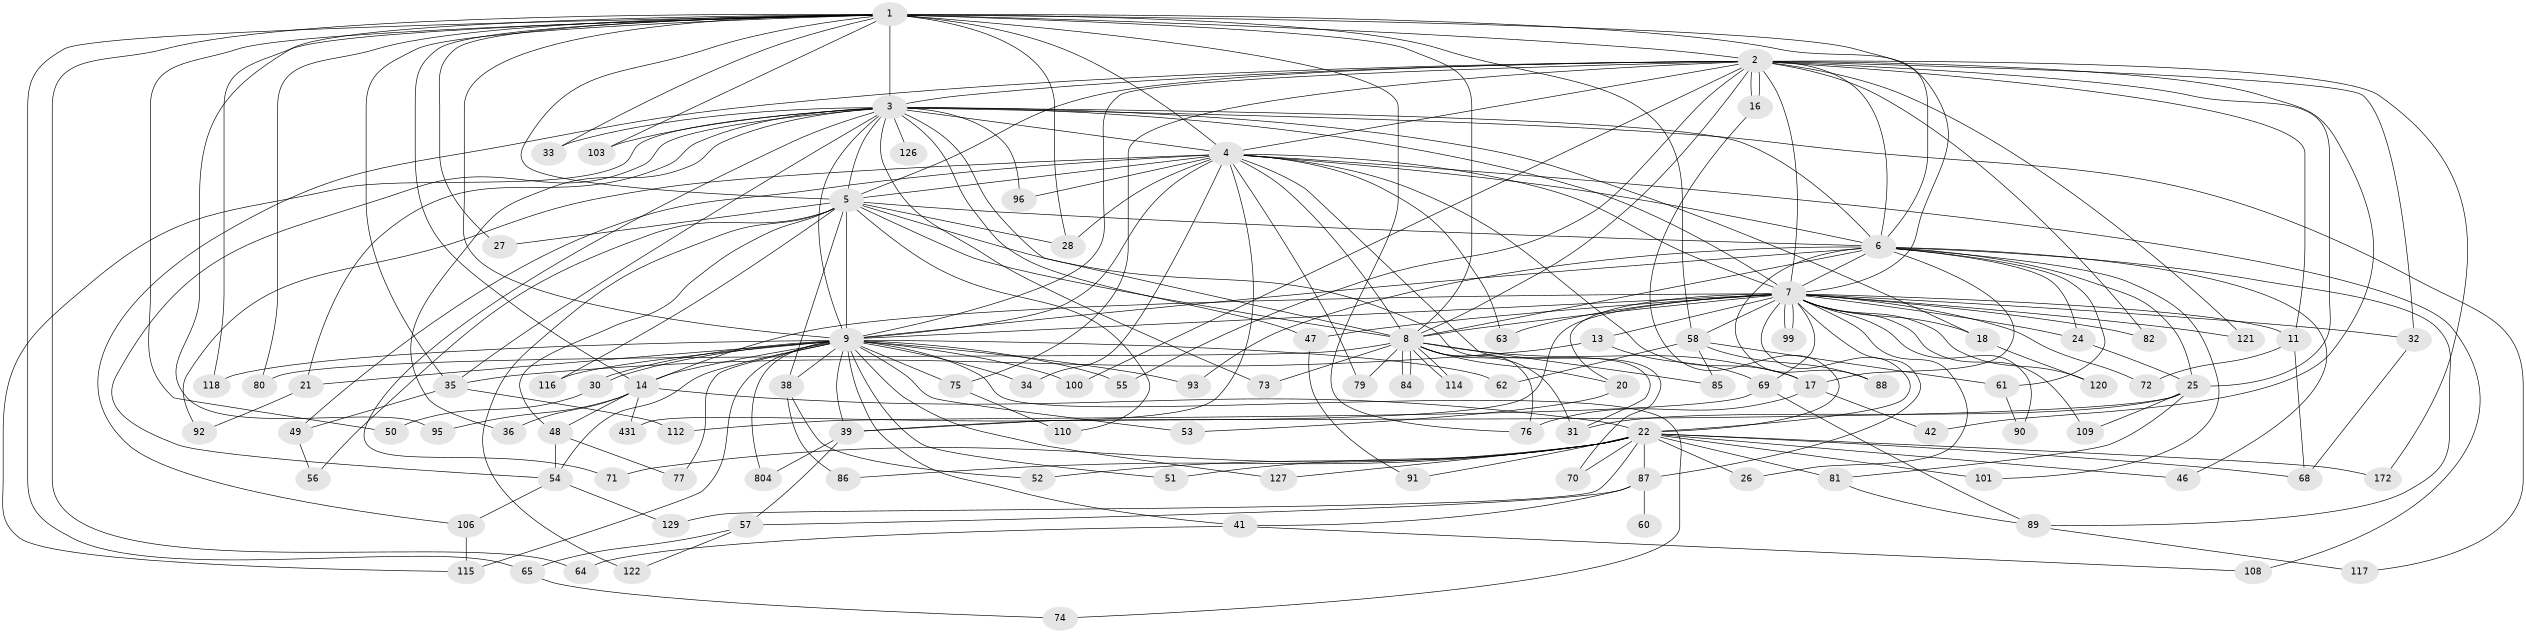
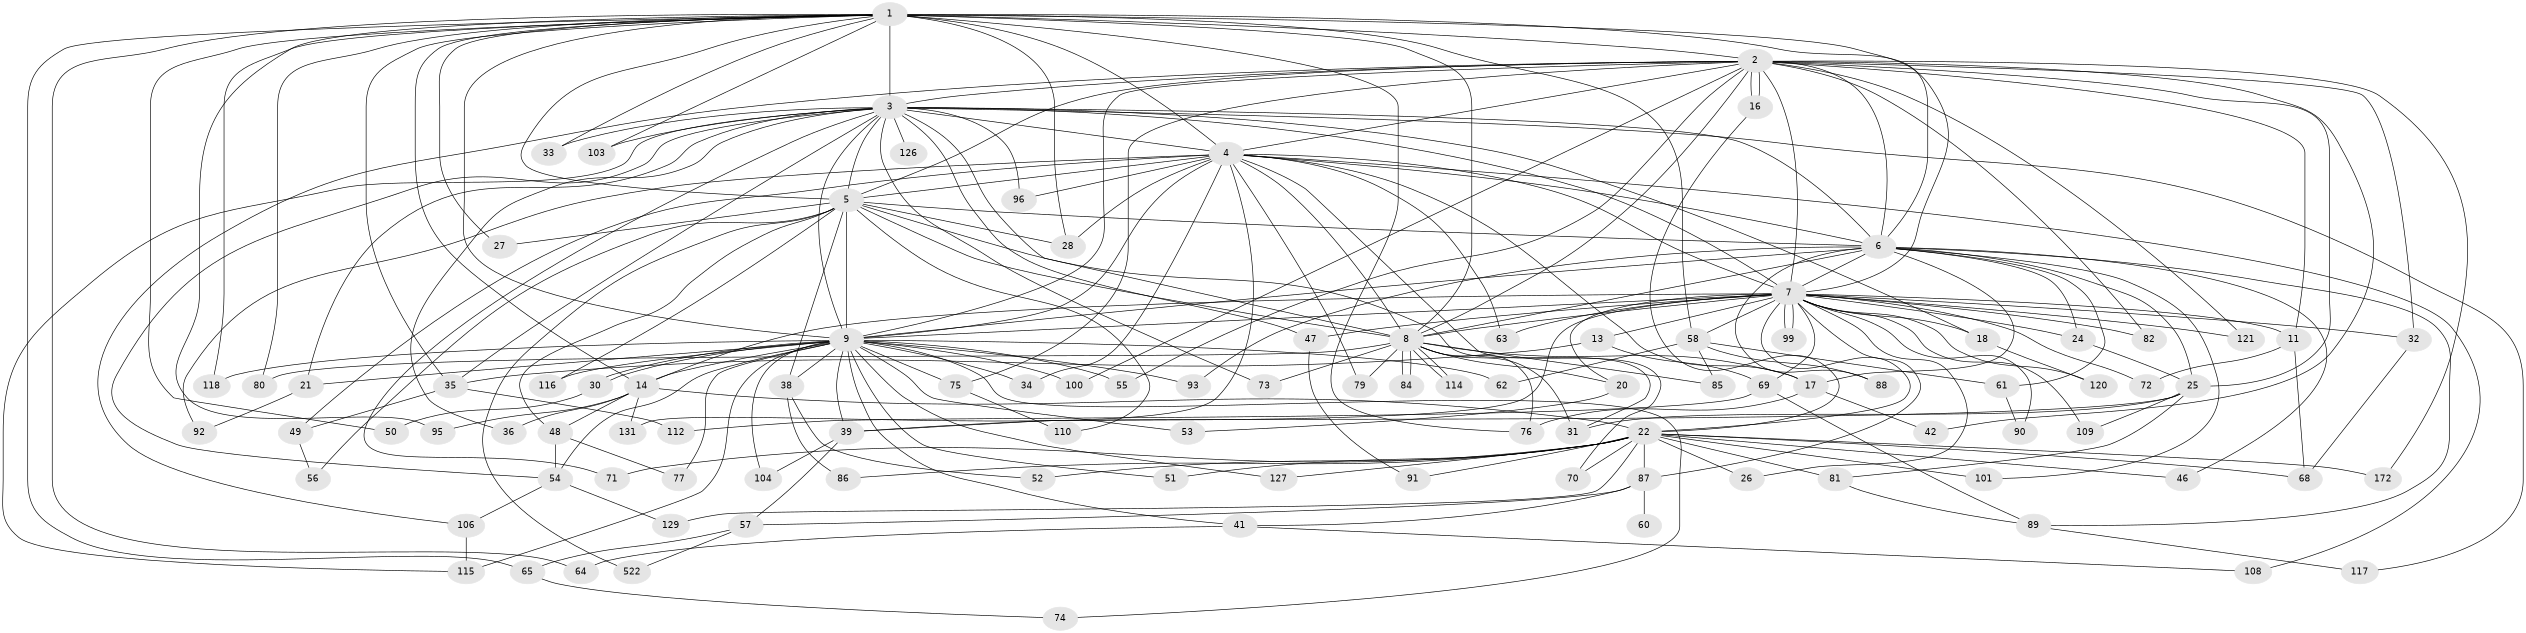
(628, 433) -> (628, 433)
(763, 479) -> (763, 479)
(632, 572) -> (632, 572)
